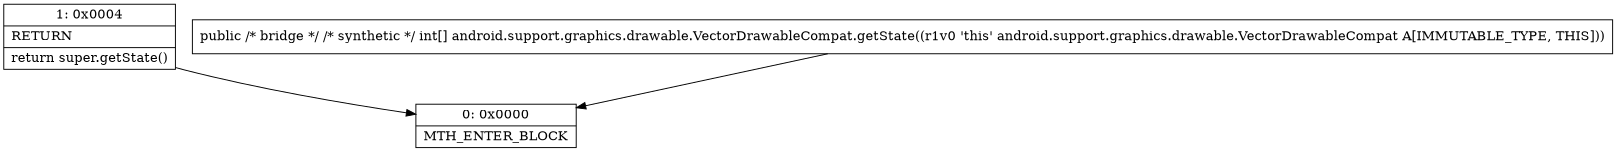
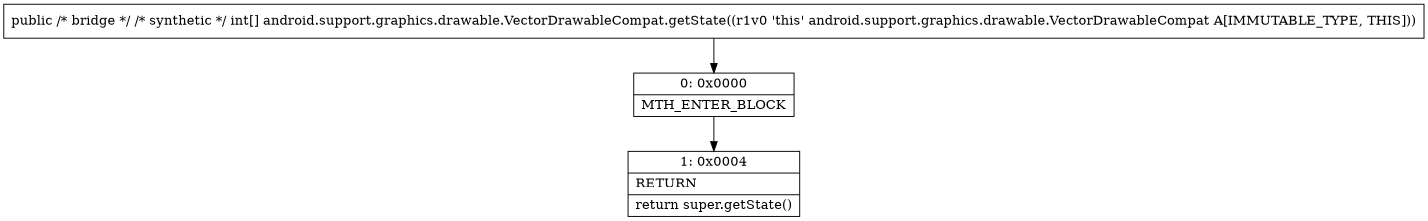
(290, 93) -> (714, 129)
